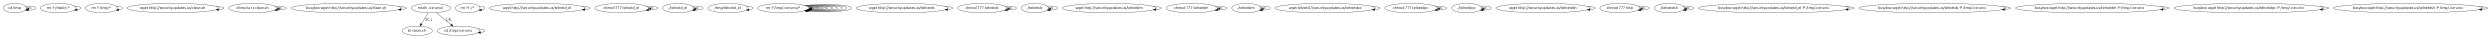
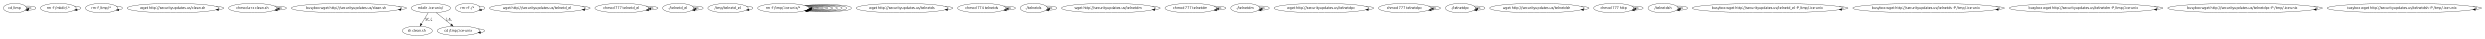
(982, 8) -> (982, 8)
(1325, 8) -> (1322, 8)
